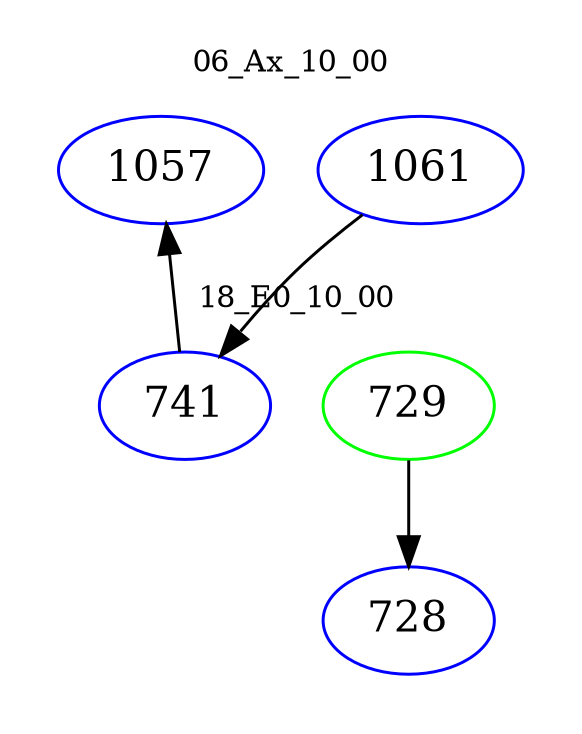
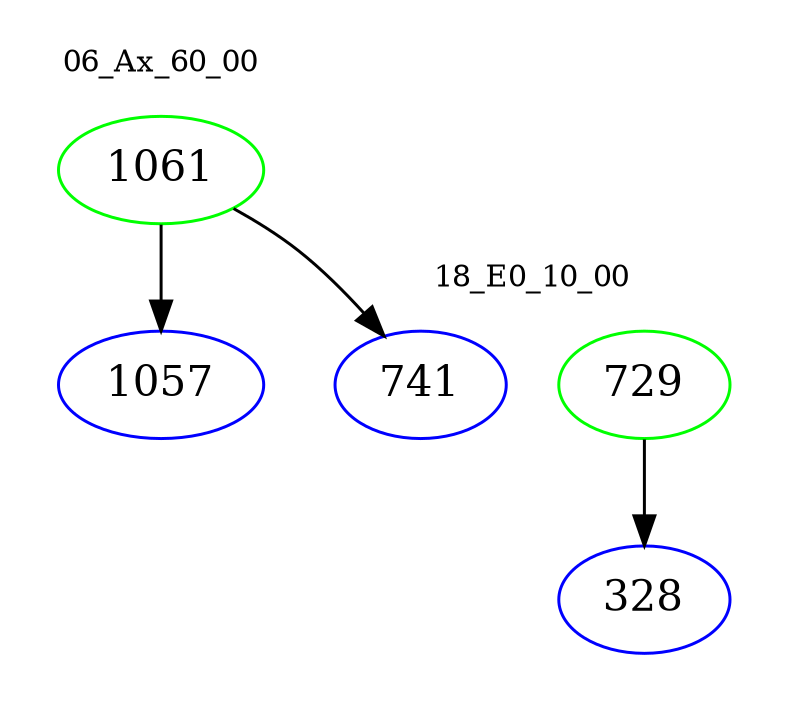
(291, 64) -> (161, 64)
(421, 170) -> (161, 170)
(175, 303) -> (161, 263)
(409, 621) -> (644, 600)
